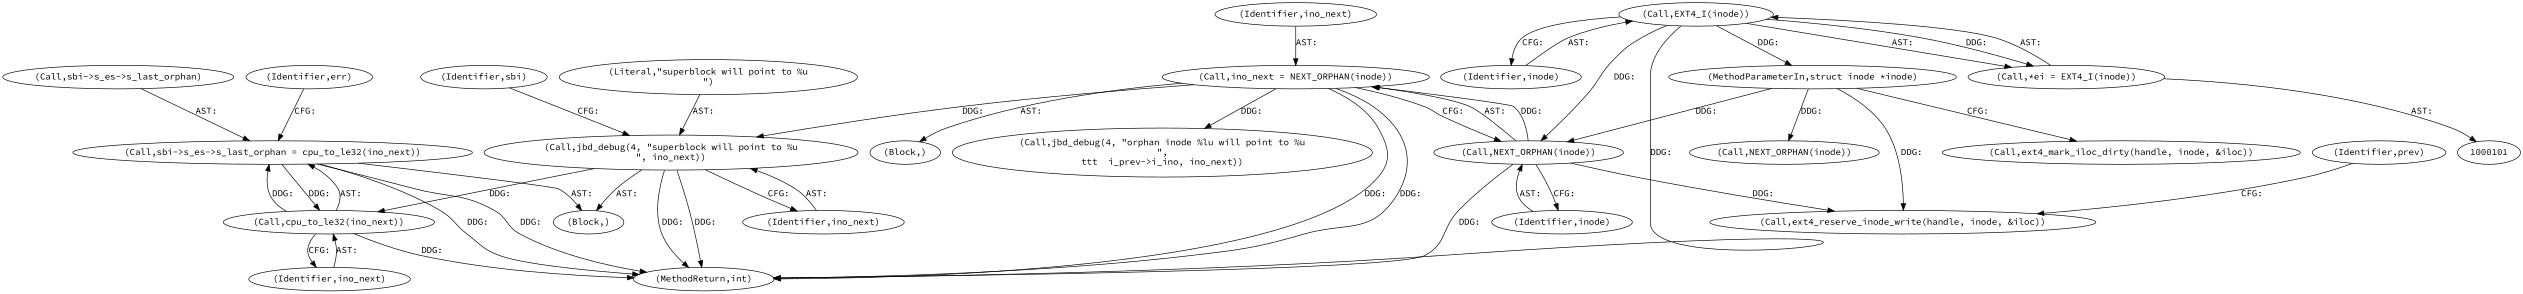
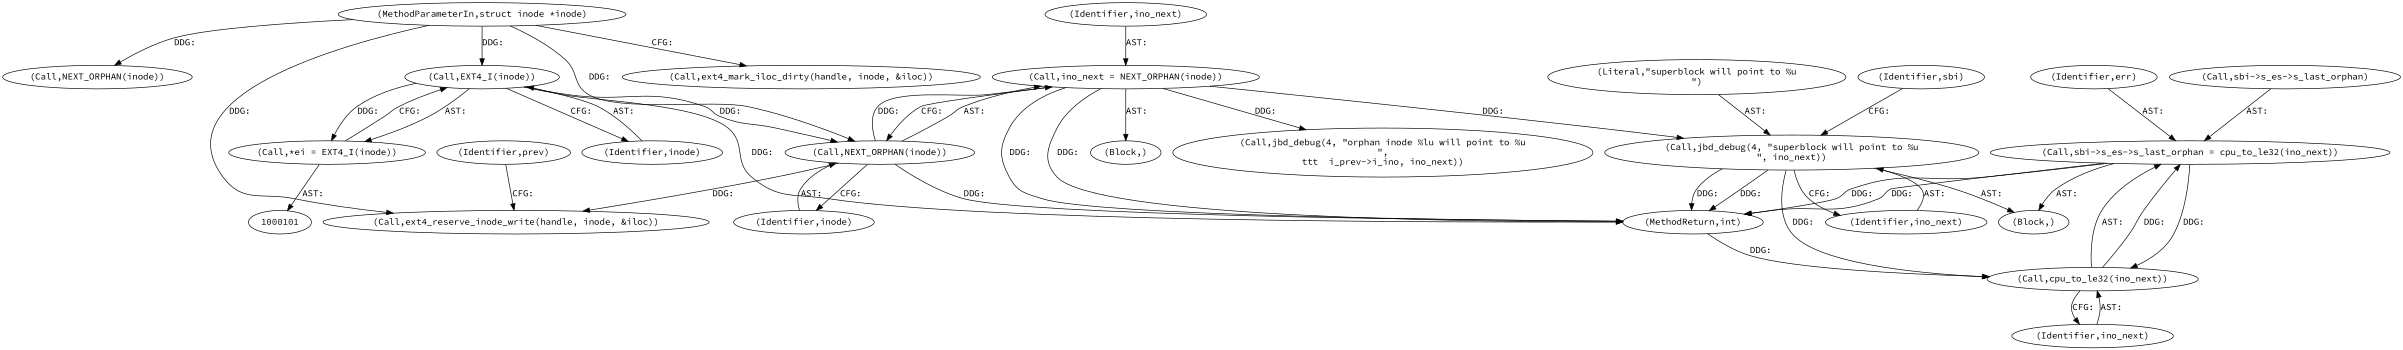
(2034, 43) -> (413, 111)
(1751, 44) -> (482, 42)
(308, 111) -> (2156, 111)
(489, 267) -> (1842, 269)
